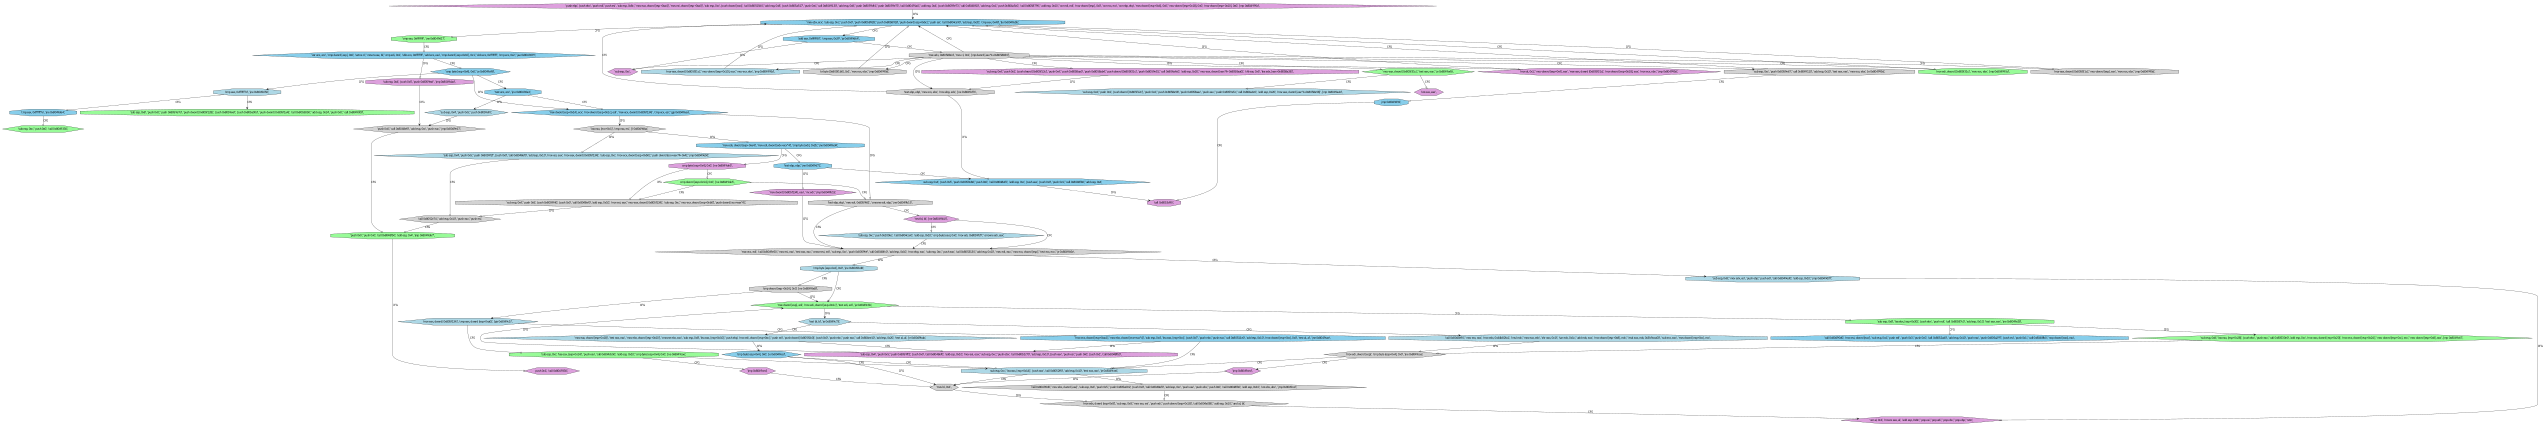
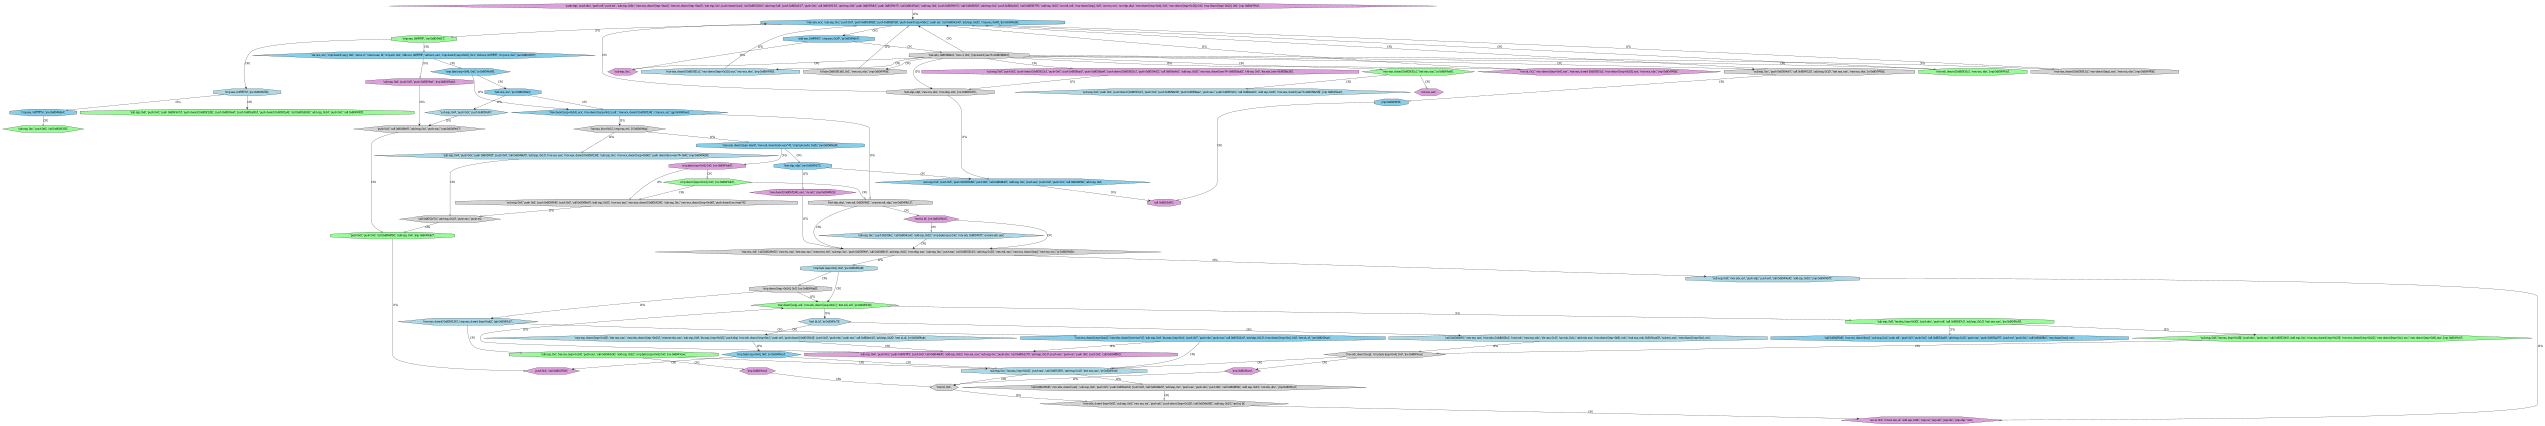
(354, 79) -> (302, 43)
(865, 366) -> (655, 363)
